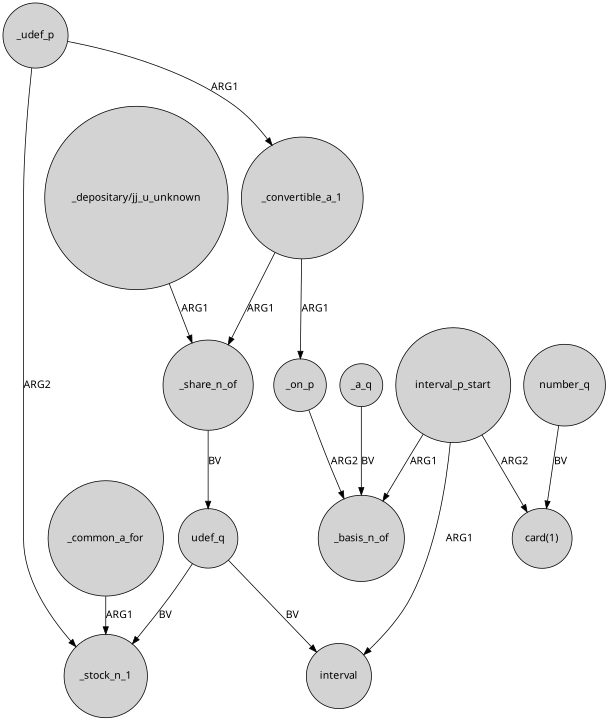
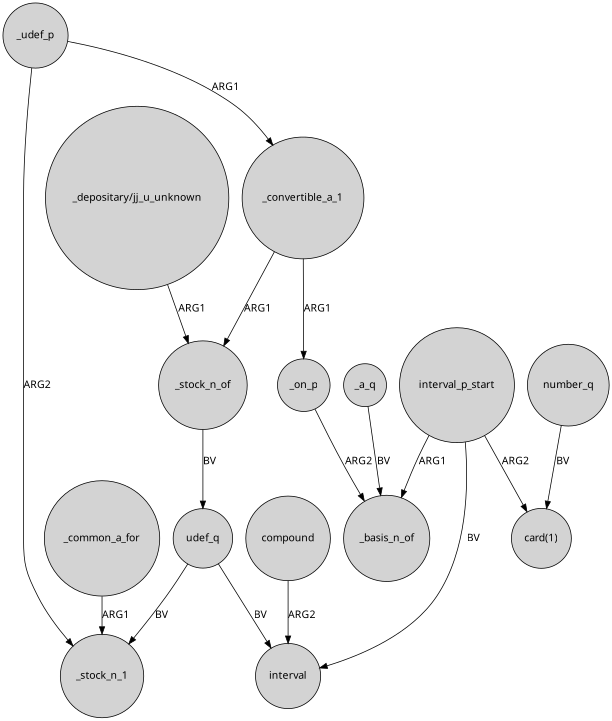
(208, 385) -> (203, 385)
none -> (288, 538)
(460, 538) -> (473, 538)
